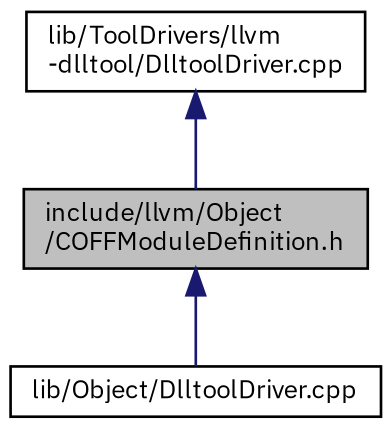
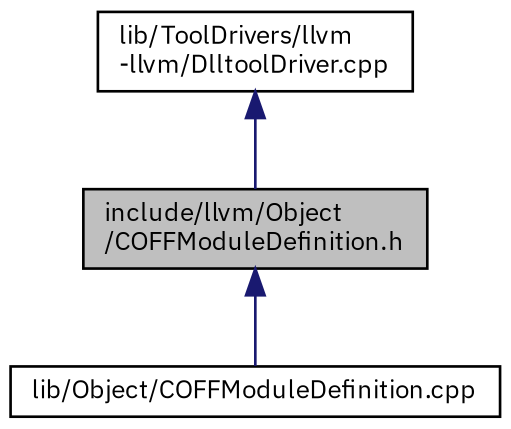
(196, 52) -> (255, 52)
(196, 392) -> (255, 392)
